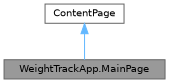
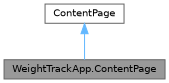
(85, 69) -> (85, 69)
